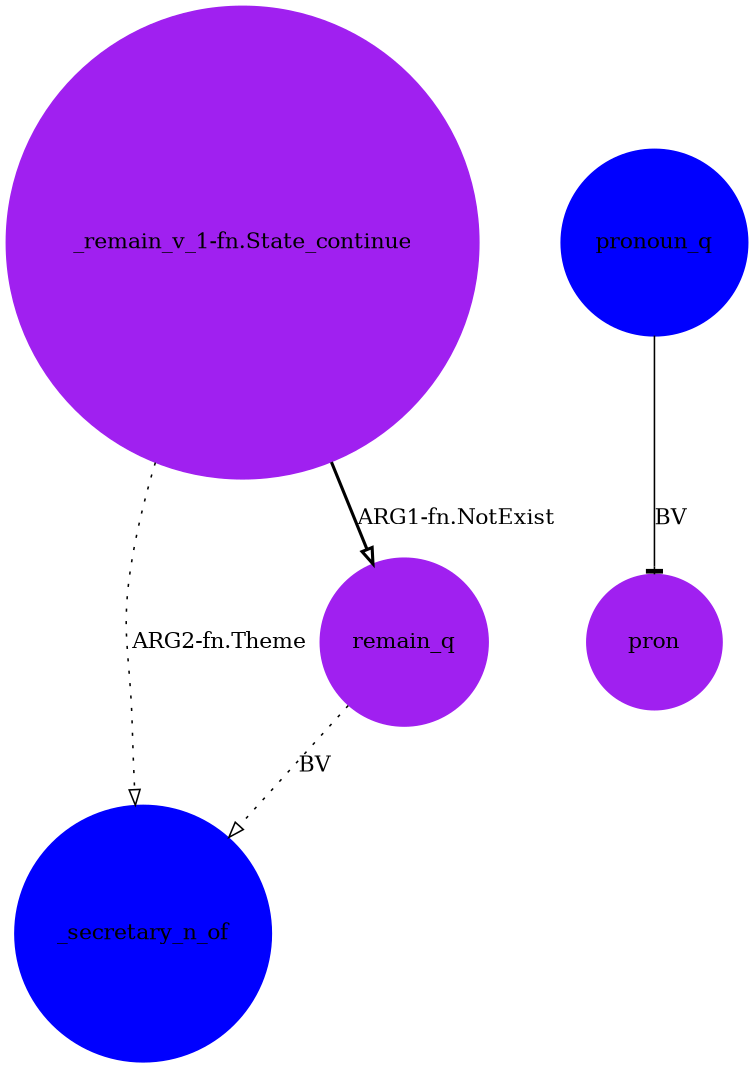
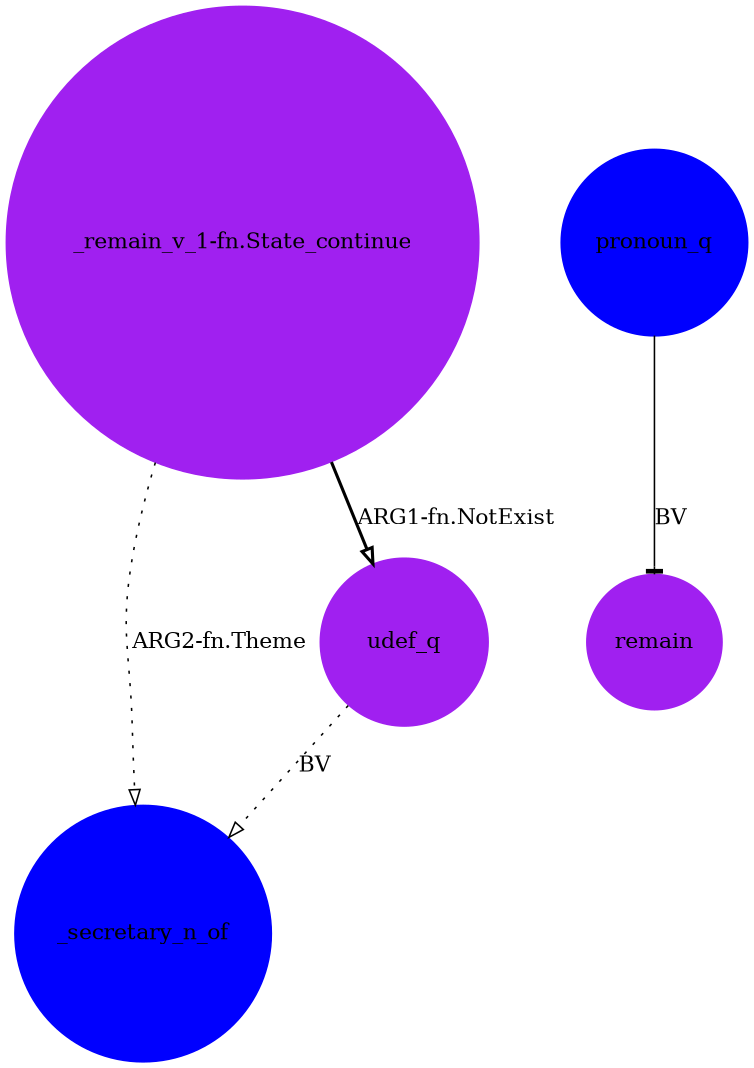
(404, 642) -> (404, 642)
(654, 642) -> (654, 642)
